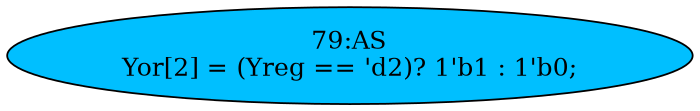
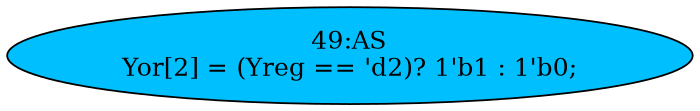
(350, 56) -> (350, 56)
